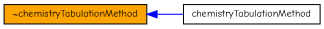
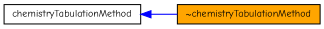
(170, 14) -> (164, 14)
